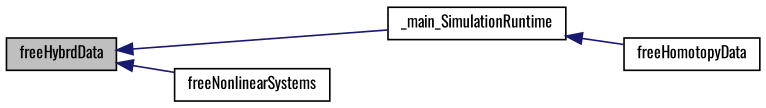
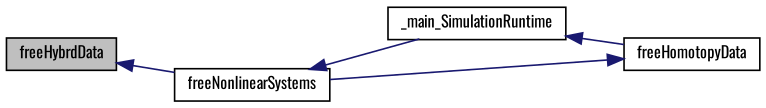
(260, 39) -> (373, 52)
none -> (469, 70)
